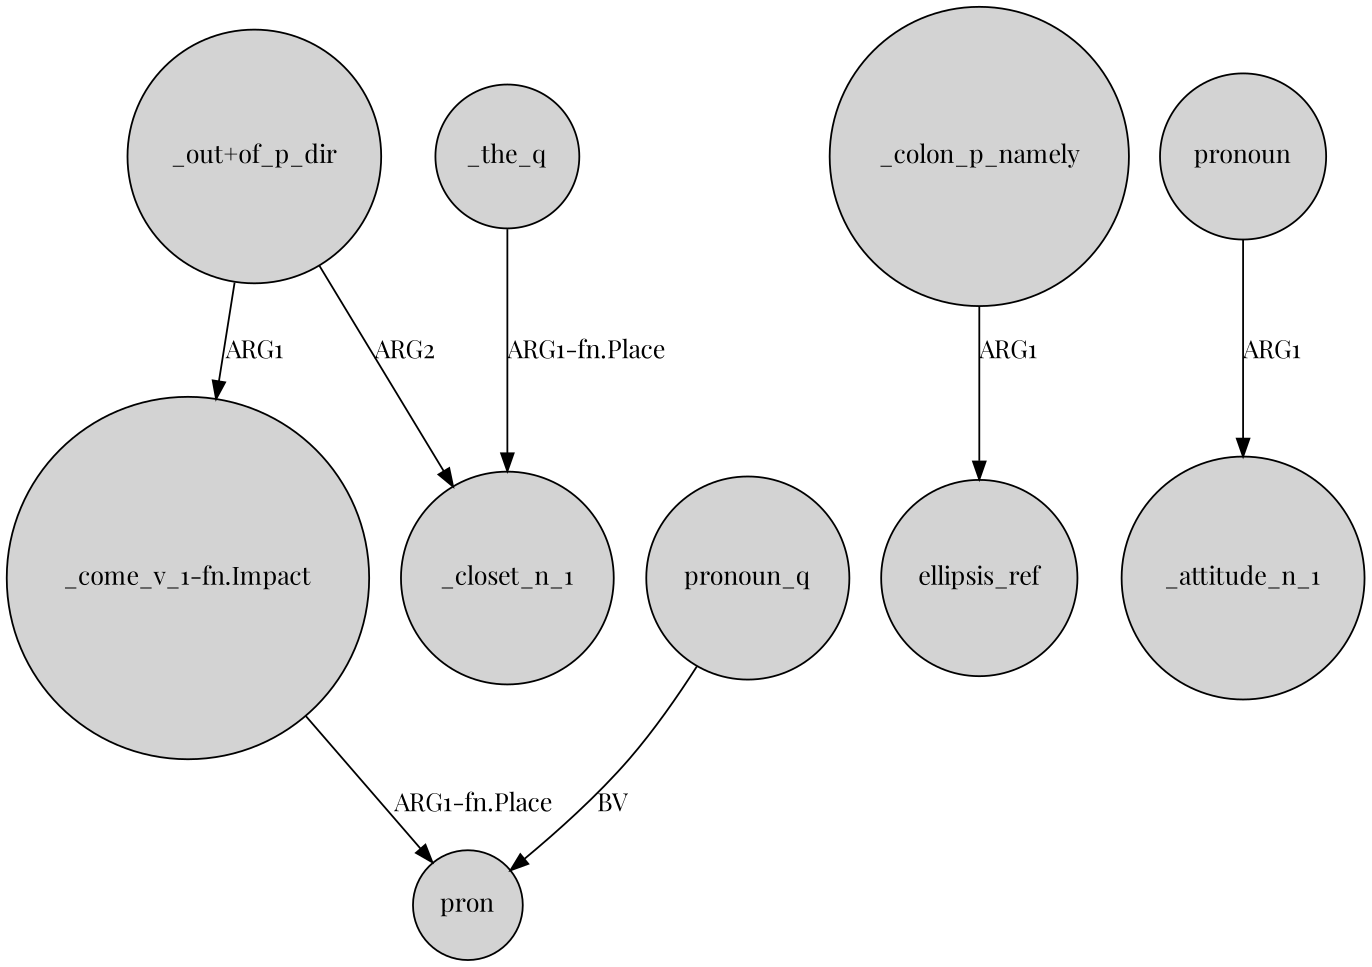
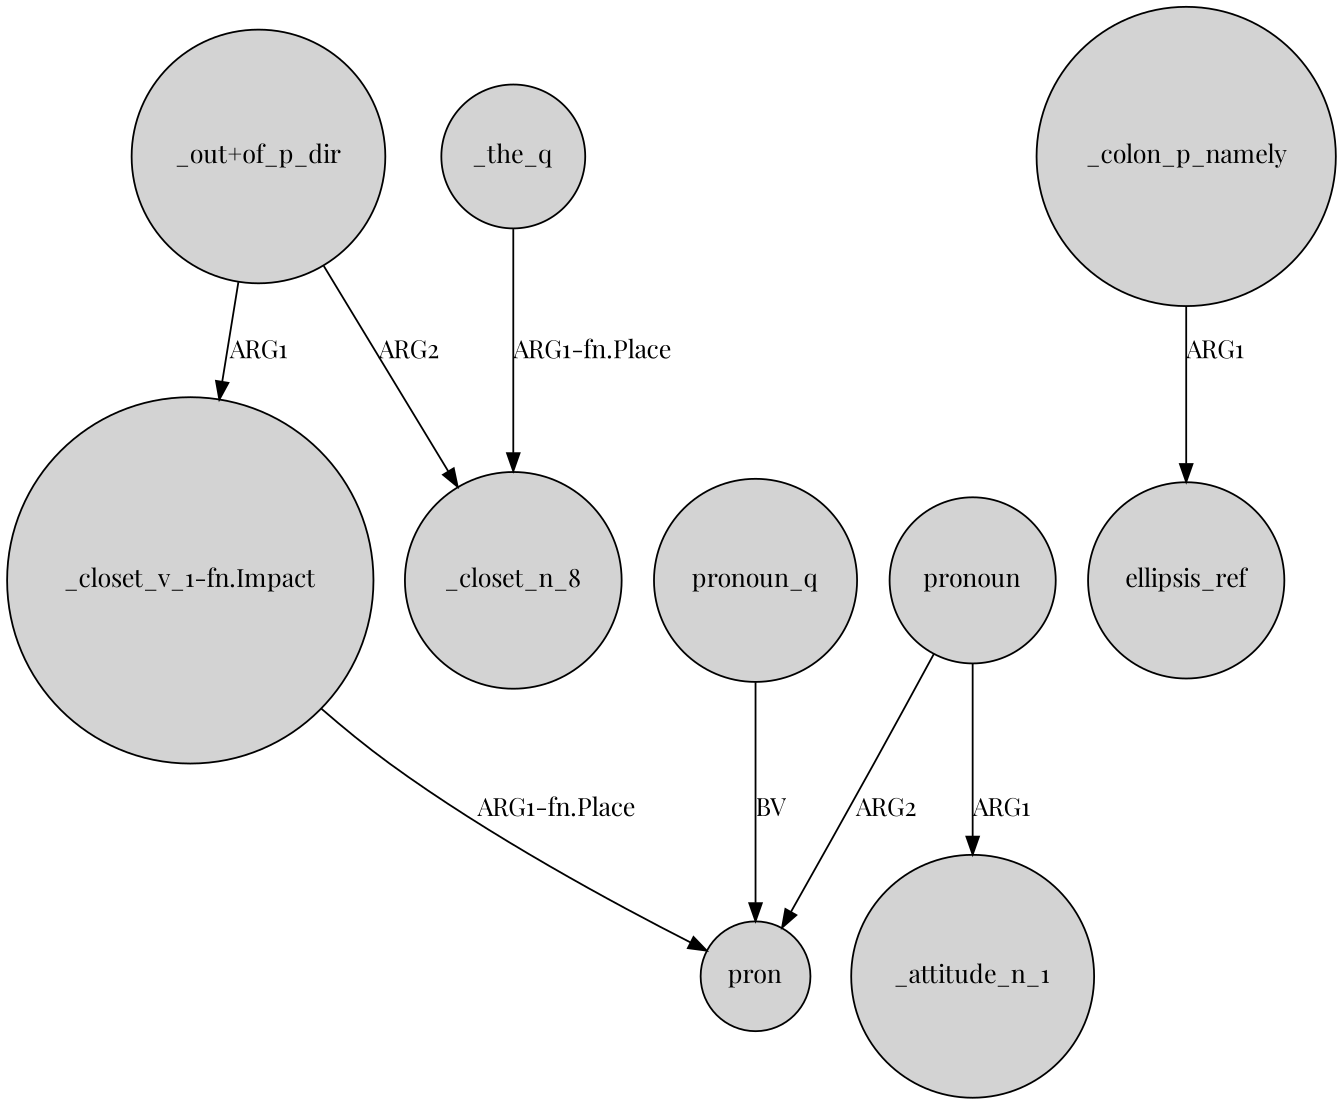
(188, 578) -> (190, 580)
(507, 578) -> (513, 580)
none -> (863, 783)
